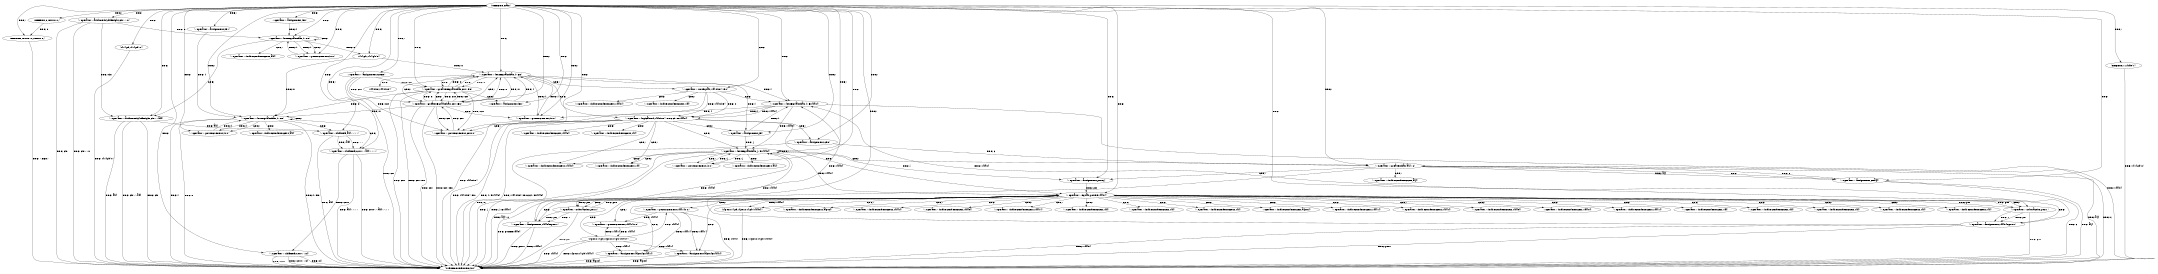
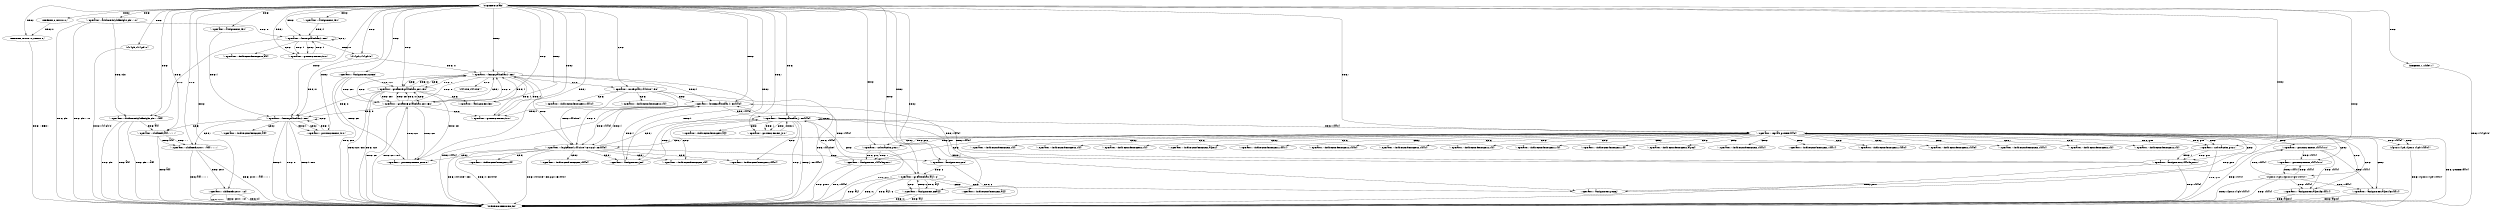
(853, 167) -> (929, 137)
